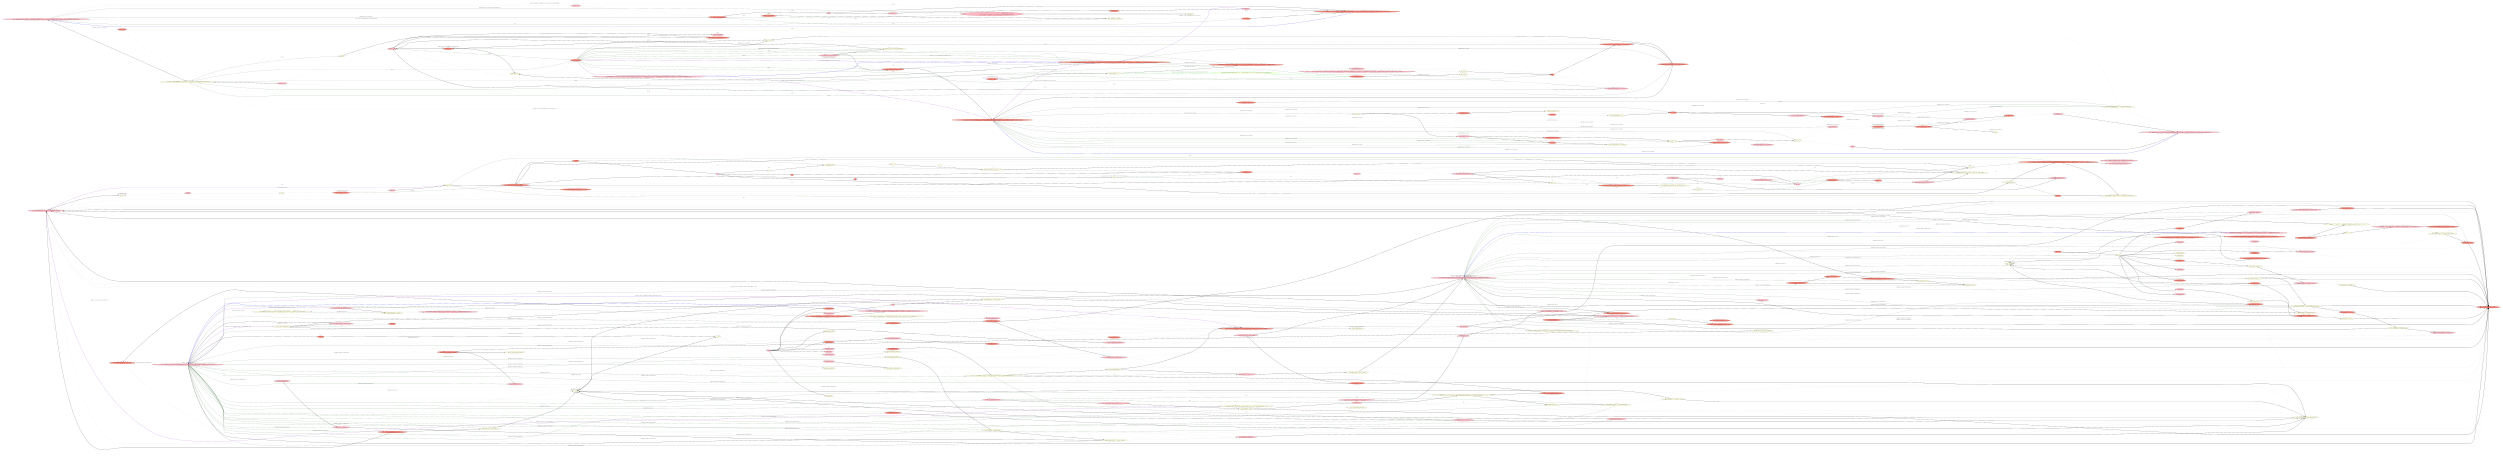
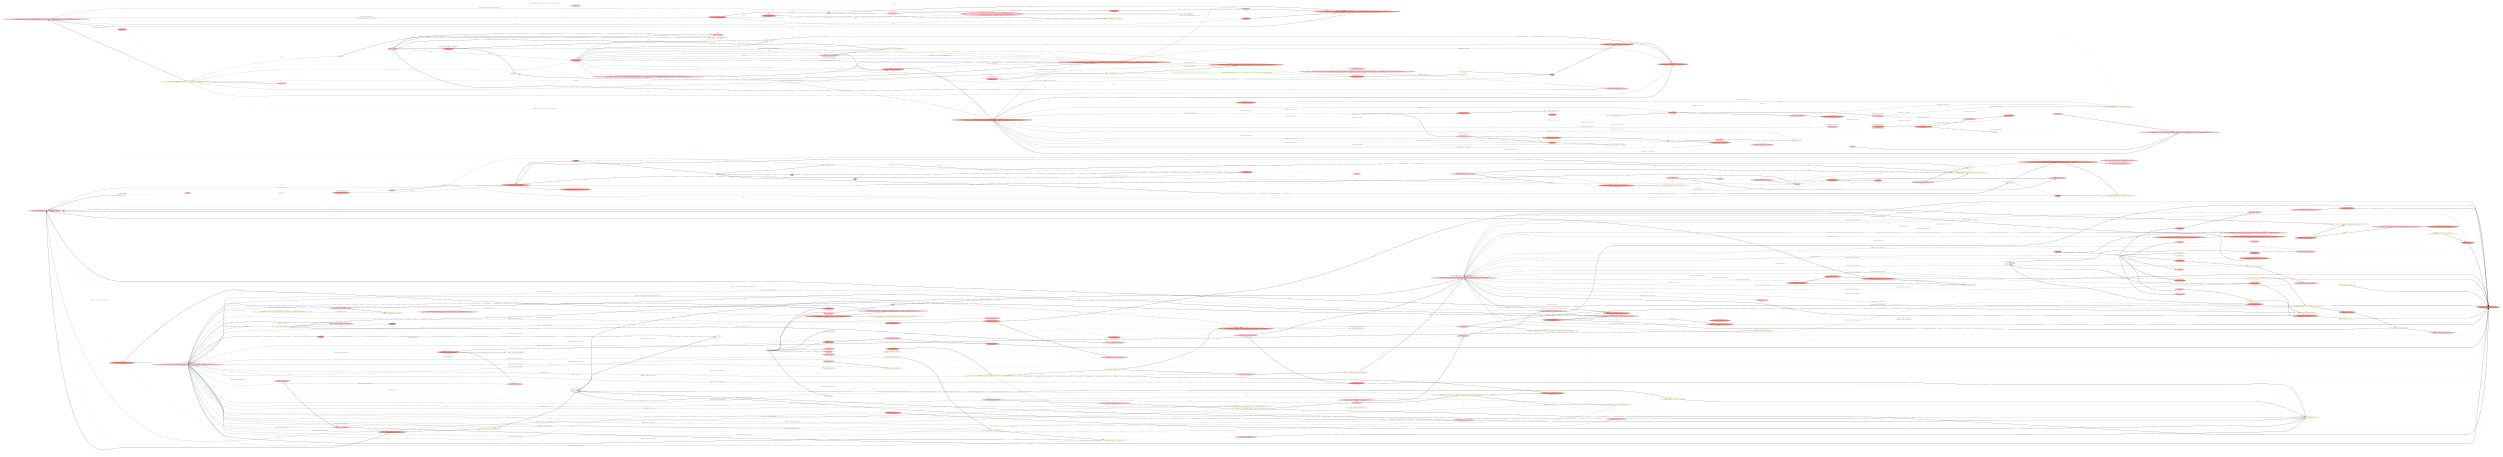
(718, 38) -> (718, 38)
